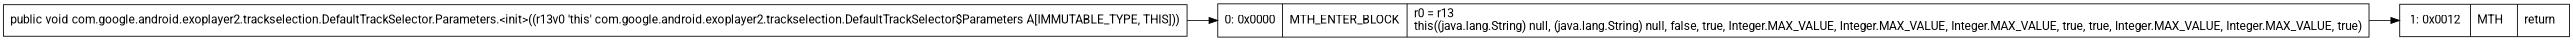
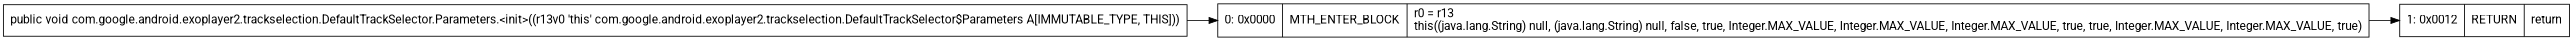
(2491, 20) -> (2494, 20)
